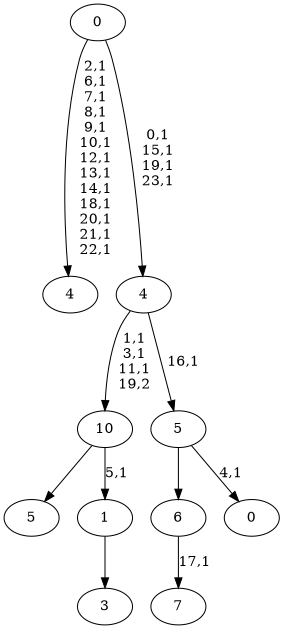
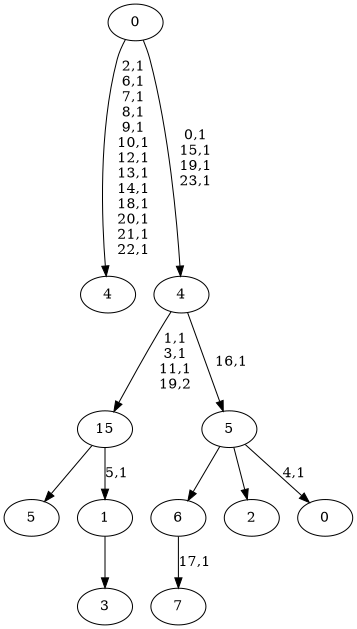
(105, 429) -> (105, 429)
none -> (252, 518)
